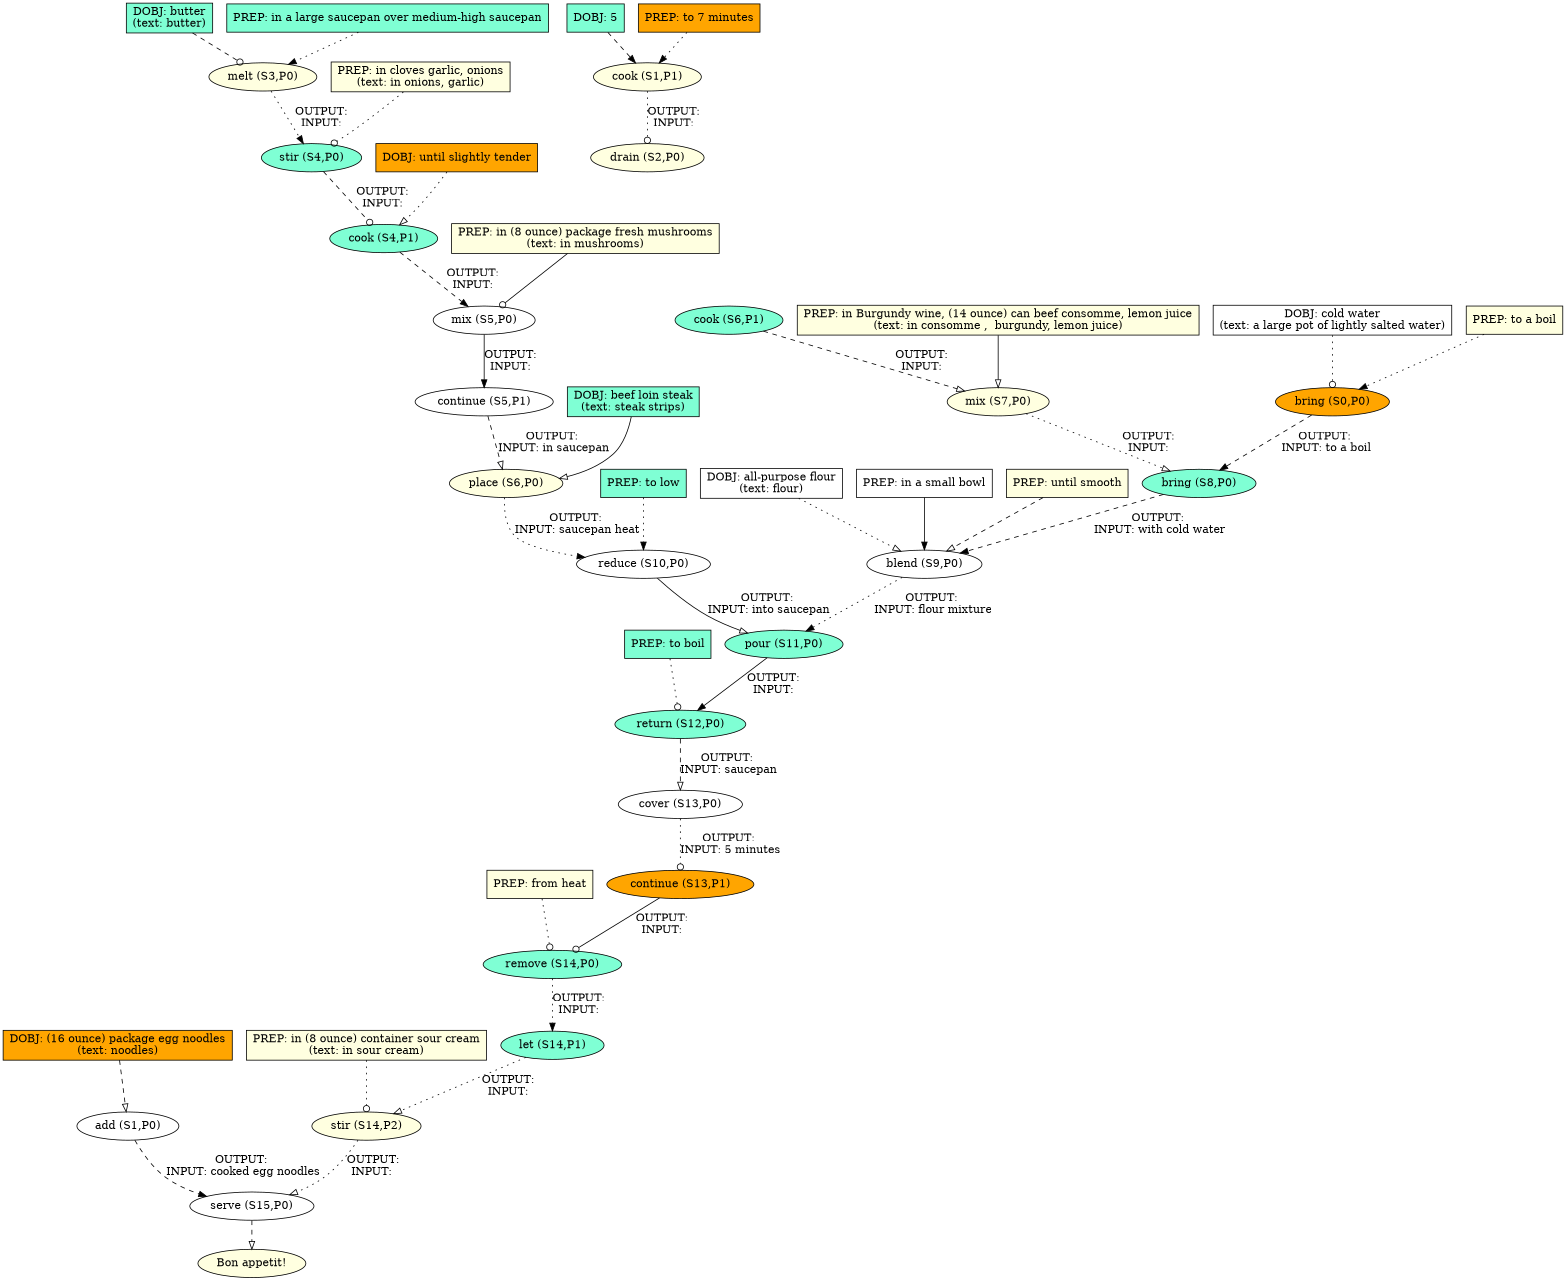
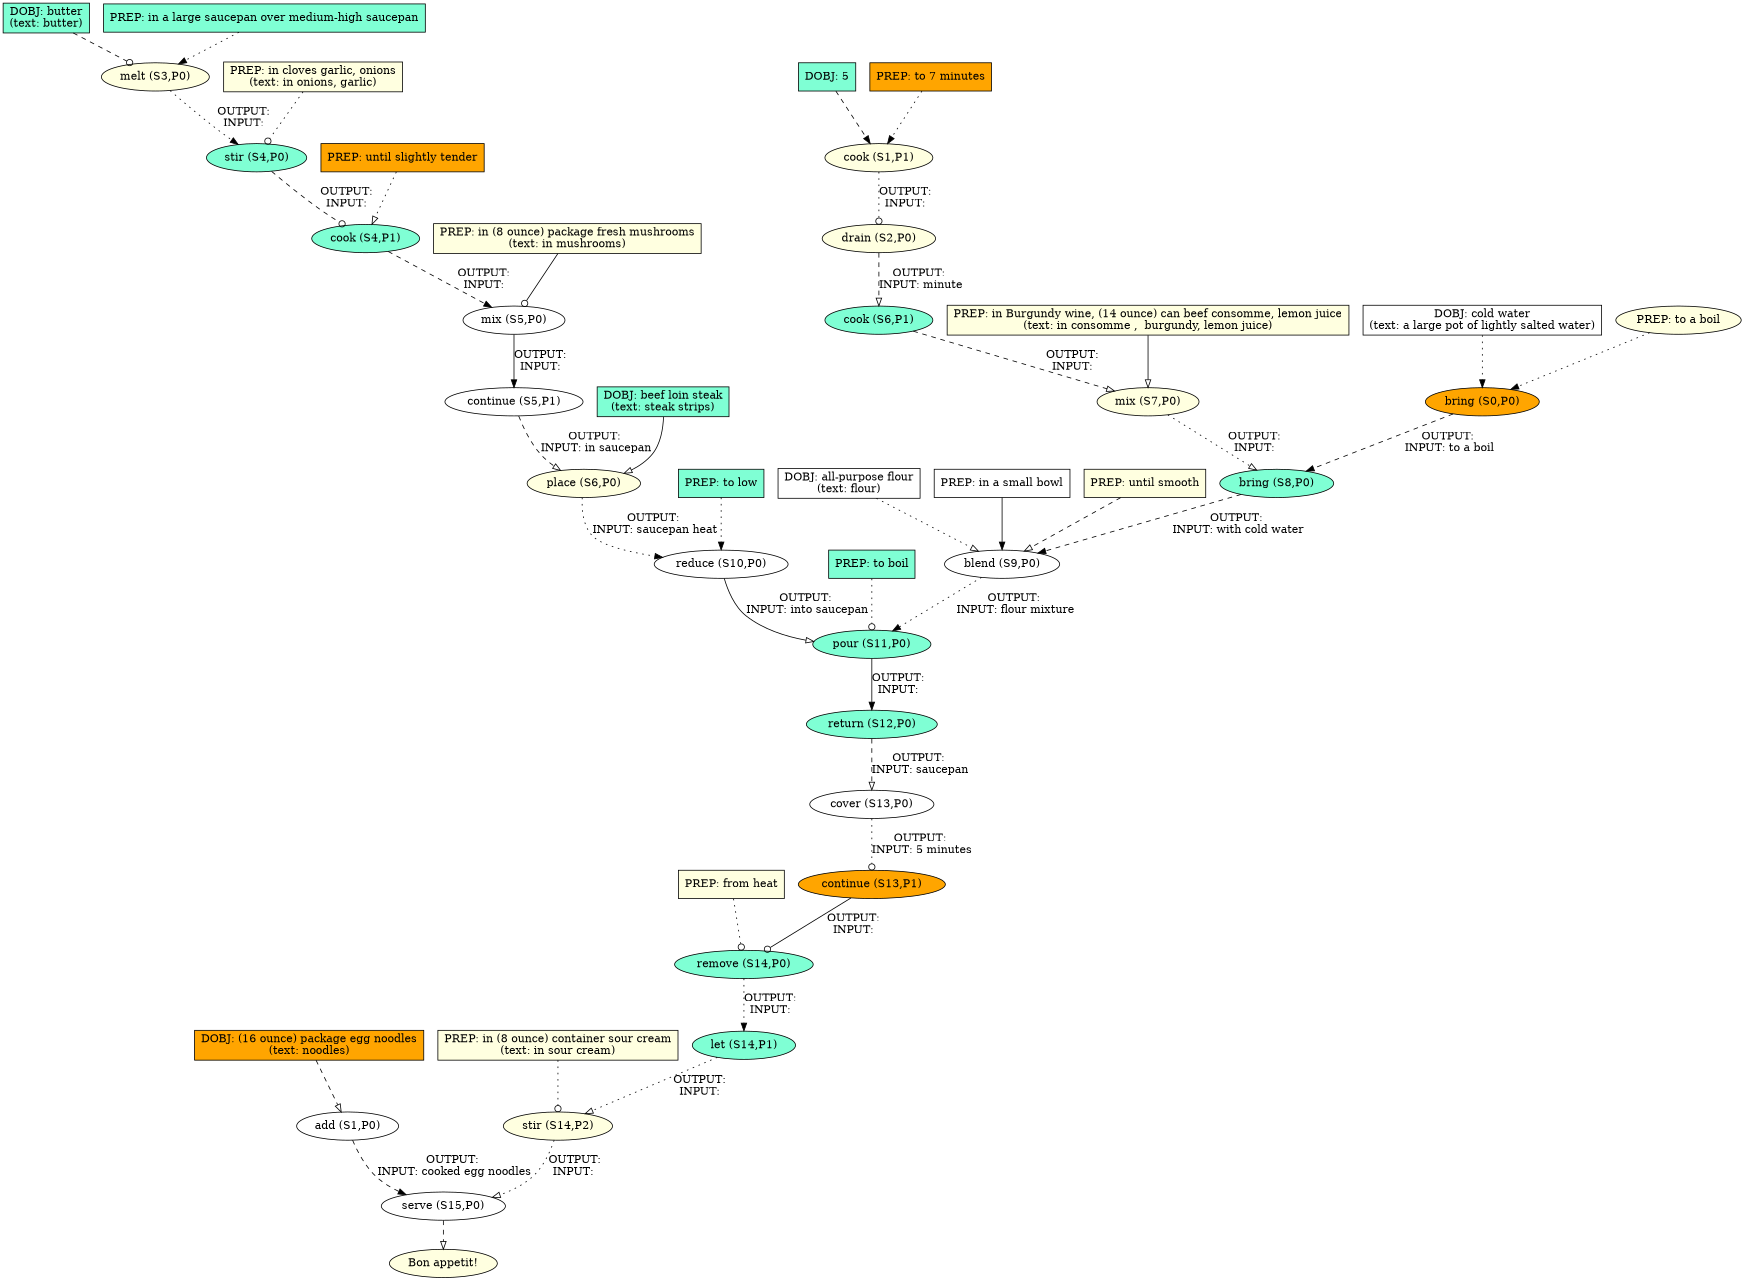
(457, 158) -> (403, 158)
none -> (879, 276)
(1515, 320) -> (1679, 320)
(1332, 358) -> (1482, 357)
(674, 681) -> (872, 601)
